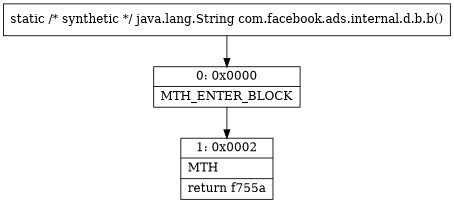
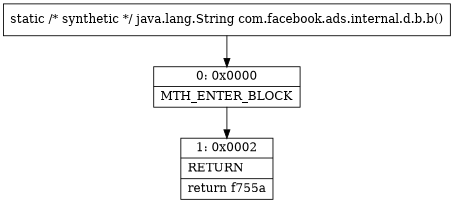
(203, 168) -> (216, 168)
